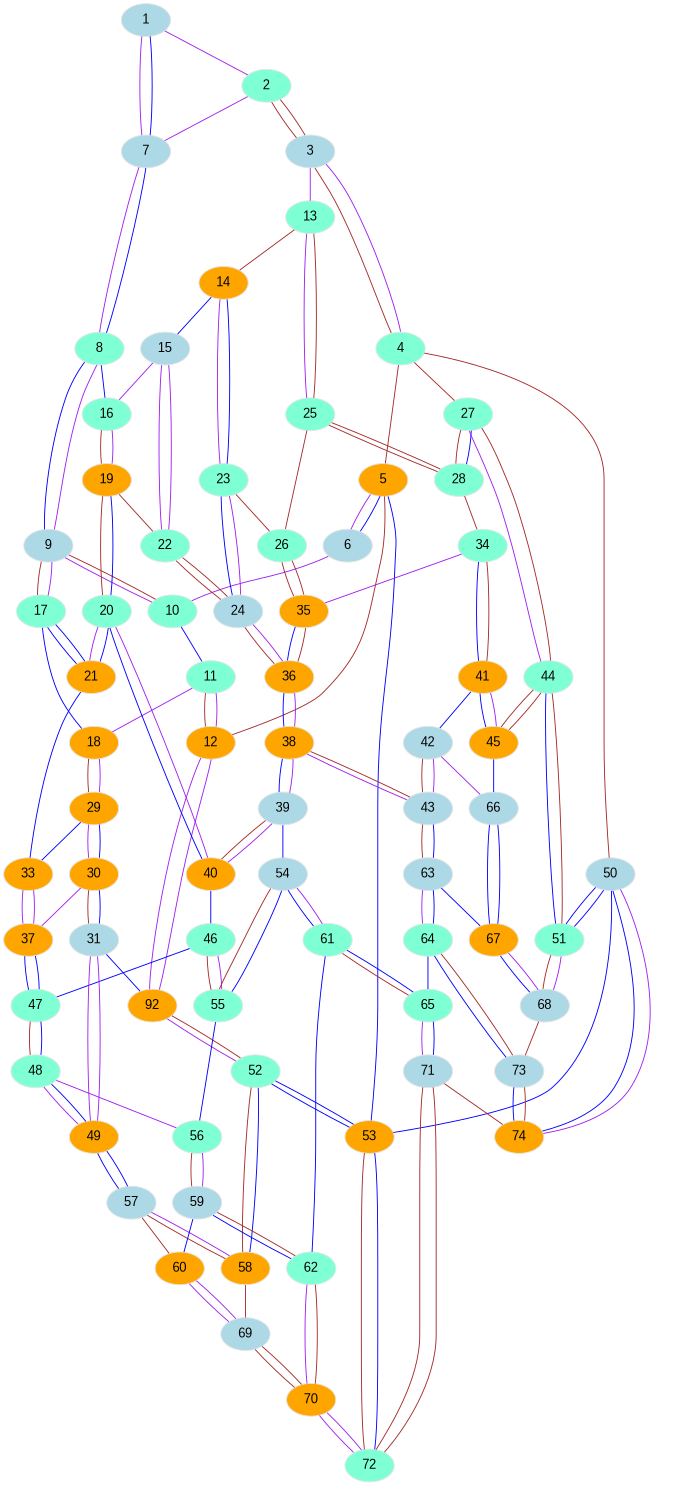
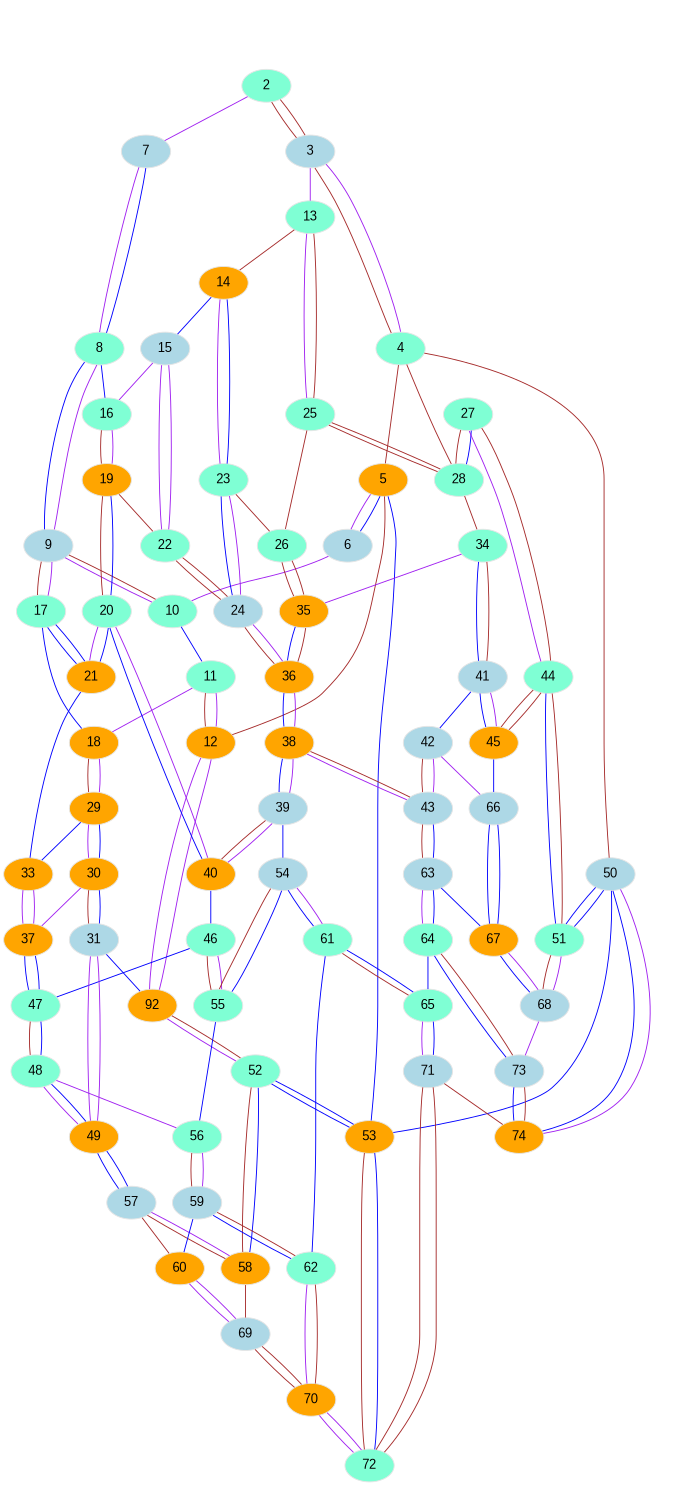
(146, 20) -> none
(434, 381) -> (428, 415)
(483, 677) -> (483, 677)
(532, 1038) -> (532, 1038)
